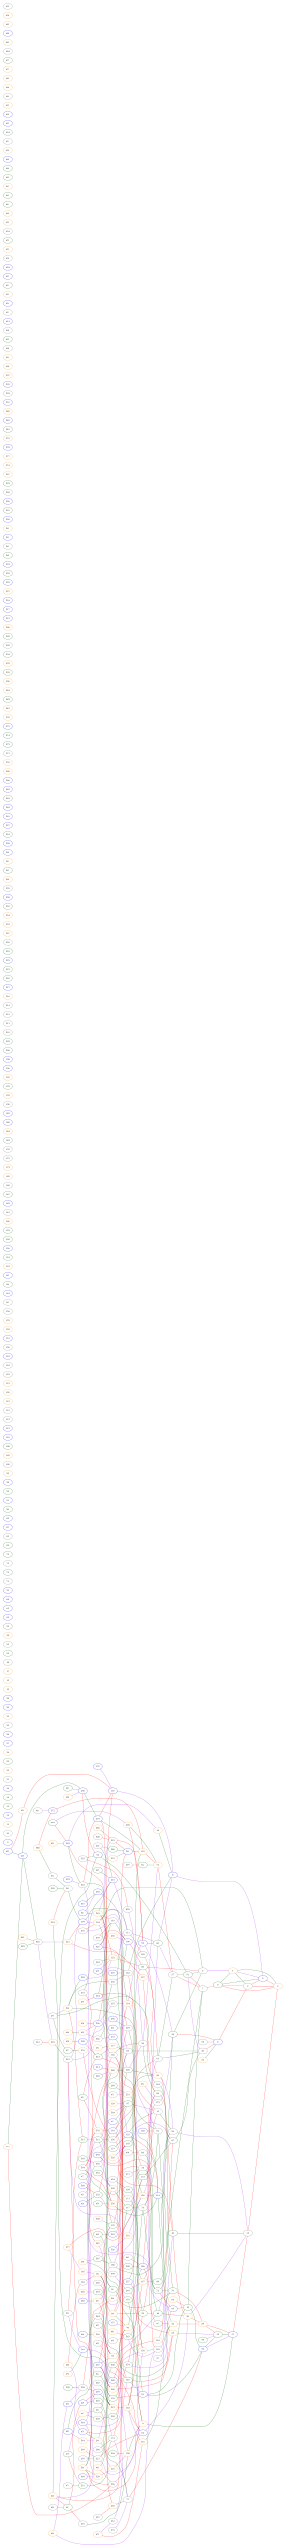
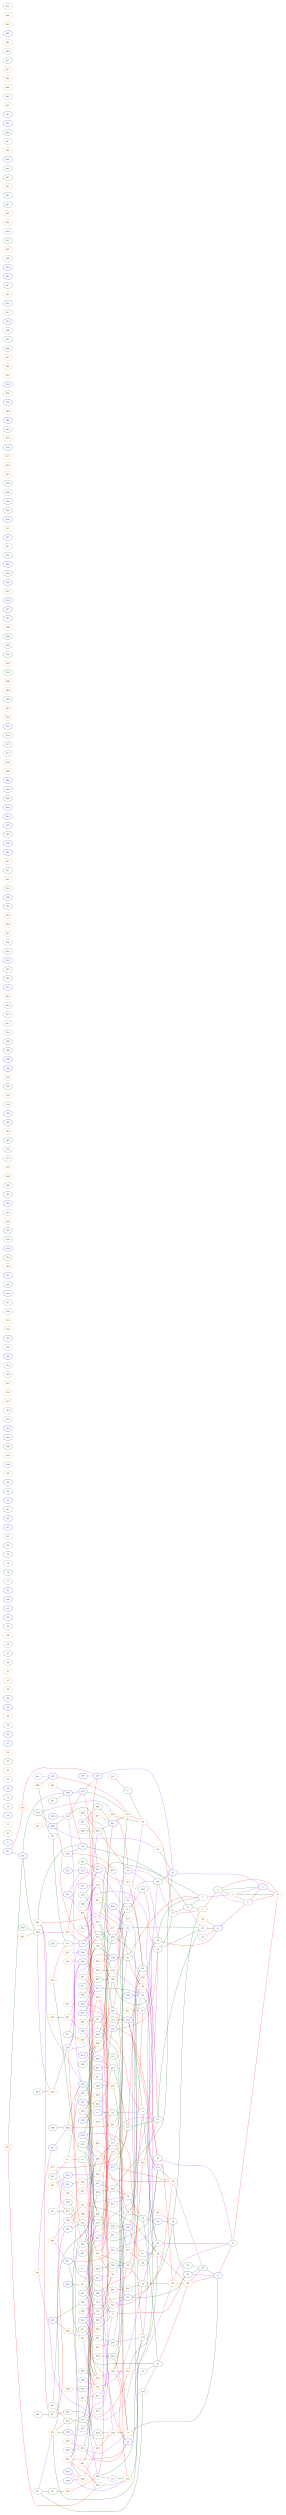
(180, 2140) -> none
